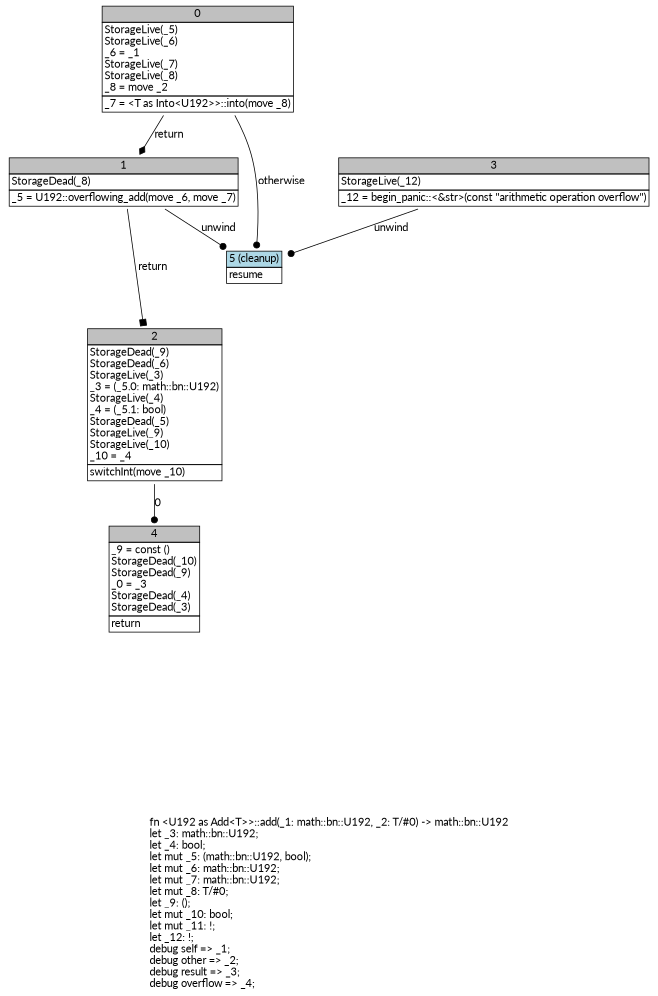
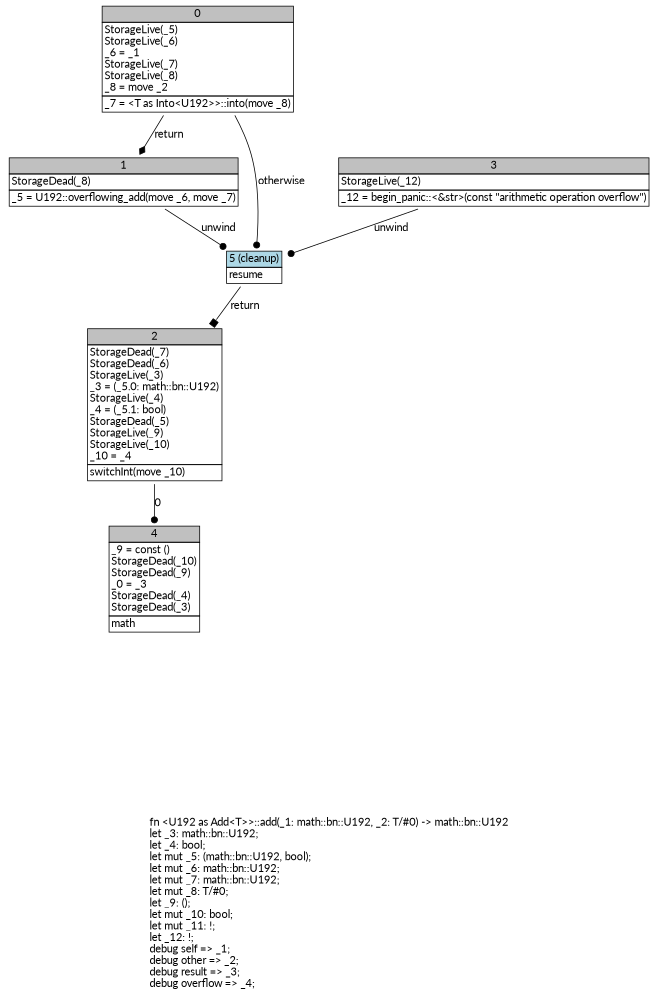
(135, 263) -> (229, 303)
(129, 353) -> (129, 353)
(126, 624) -> (123, 624)
